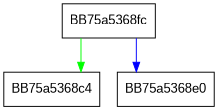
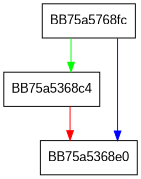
(109, 21) -> (89, 21)
none -> (70, 119)
